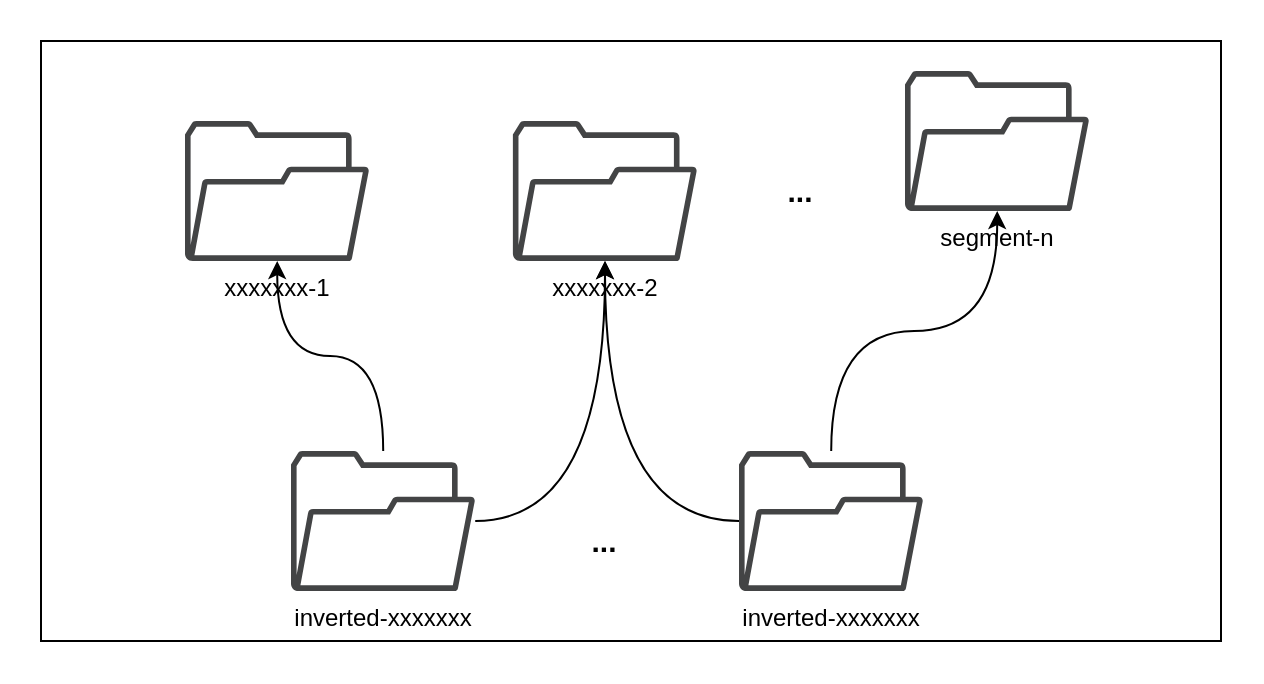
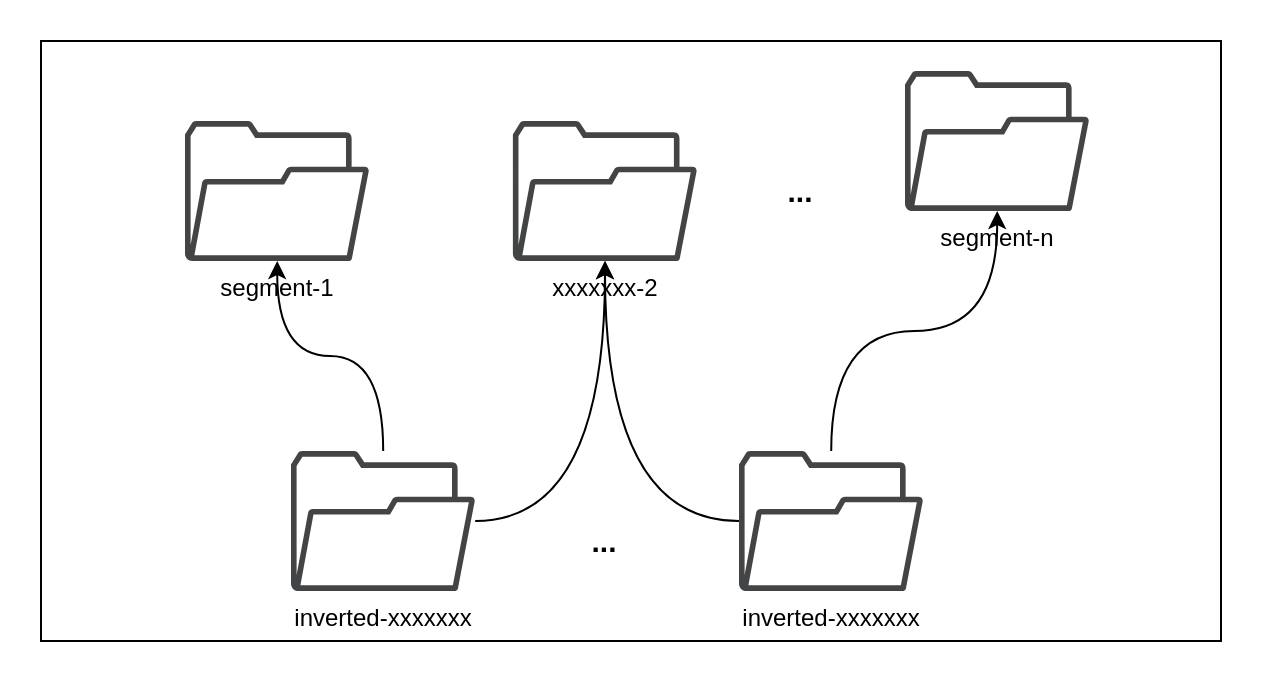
(278, 289) -> (278, 289)
